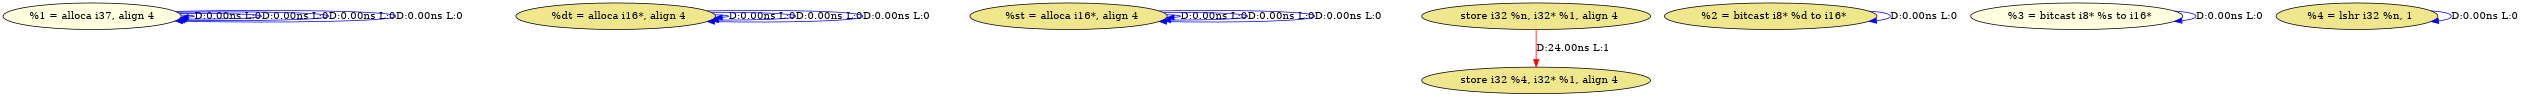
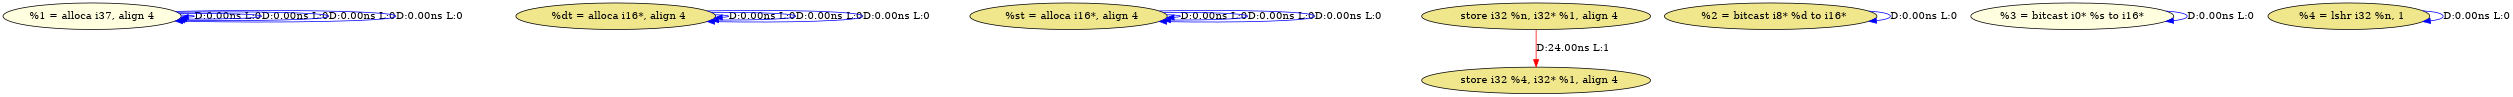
(2077, 16) -> (2072, 16)
